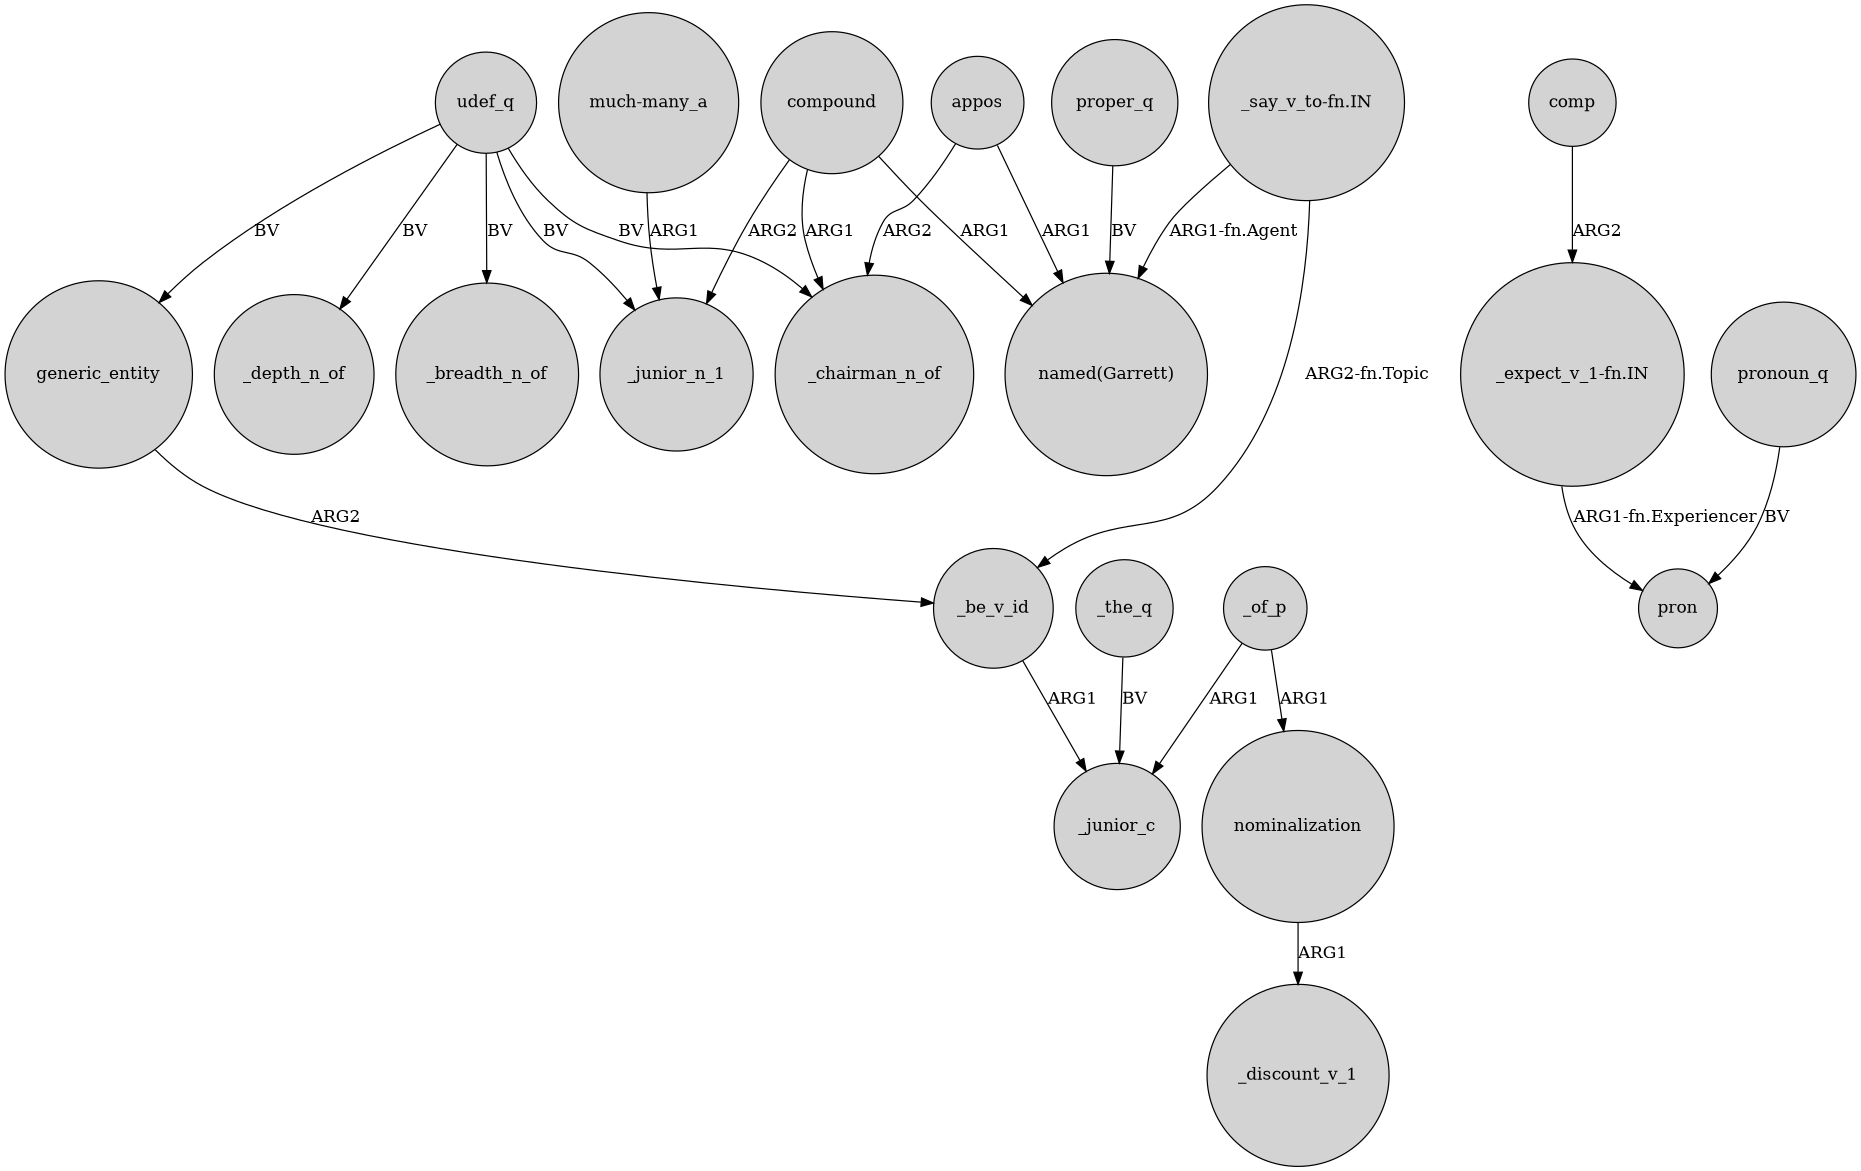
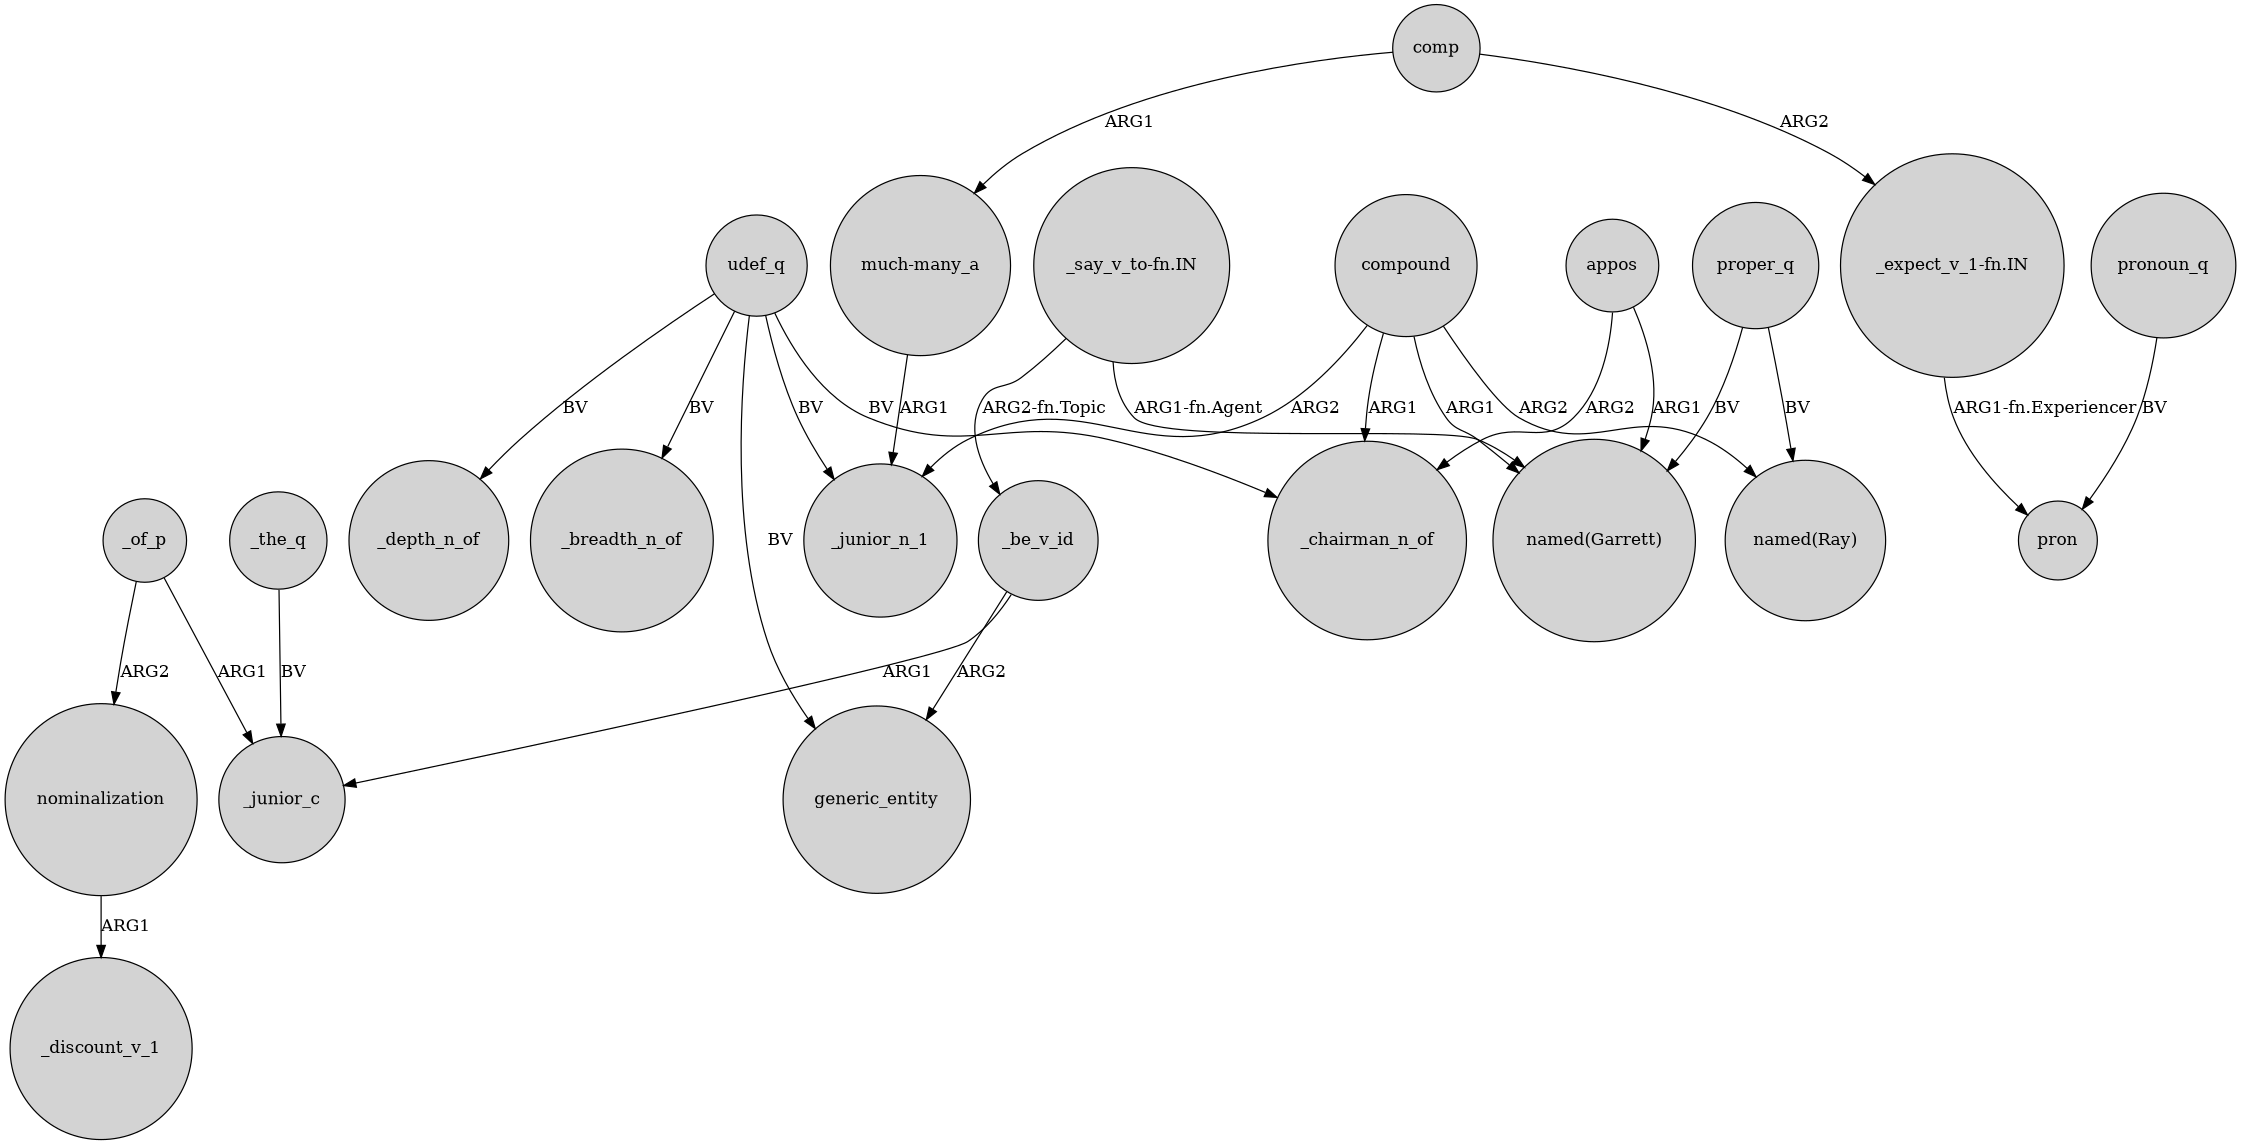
none -> (1178, 90)
none -> (1805, 541)
(528, 562) -> (970, 651)
(1305, 699) -> (145, 672)
